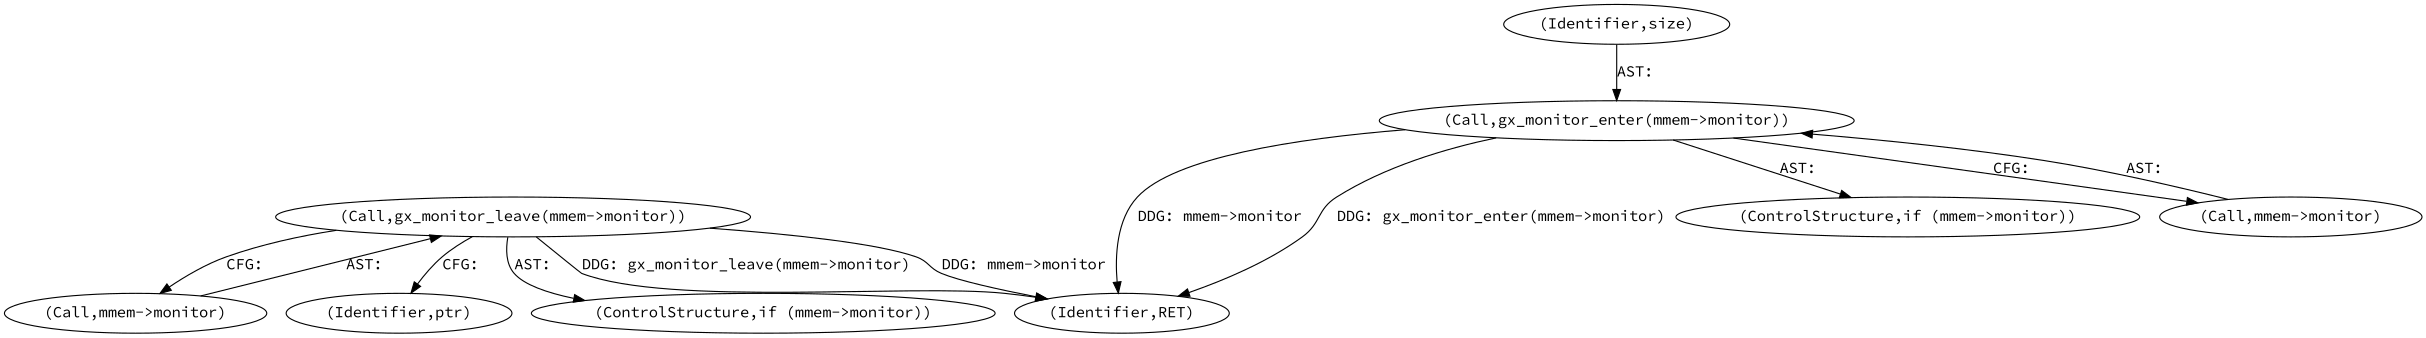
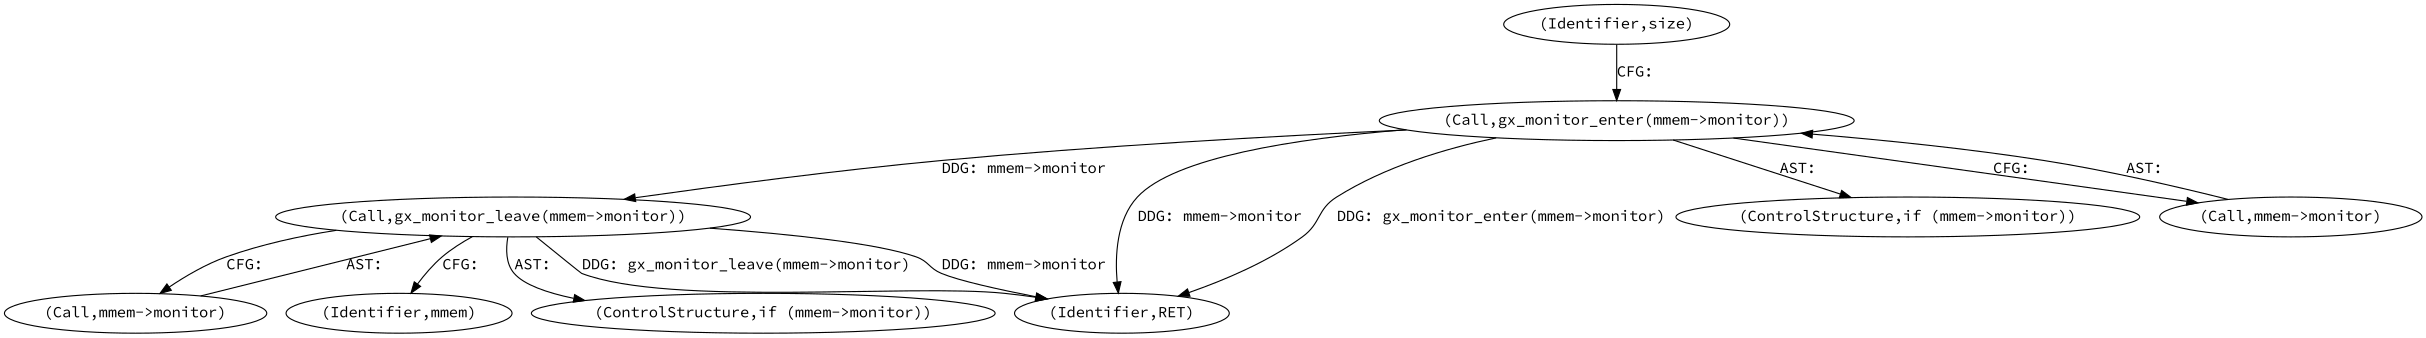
(1640, 73) -> (1640, 73)
none -> (1020, 154)
(399, 313) -> (399, 313)
